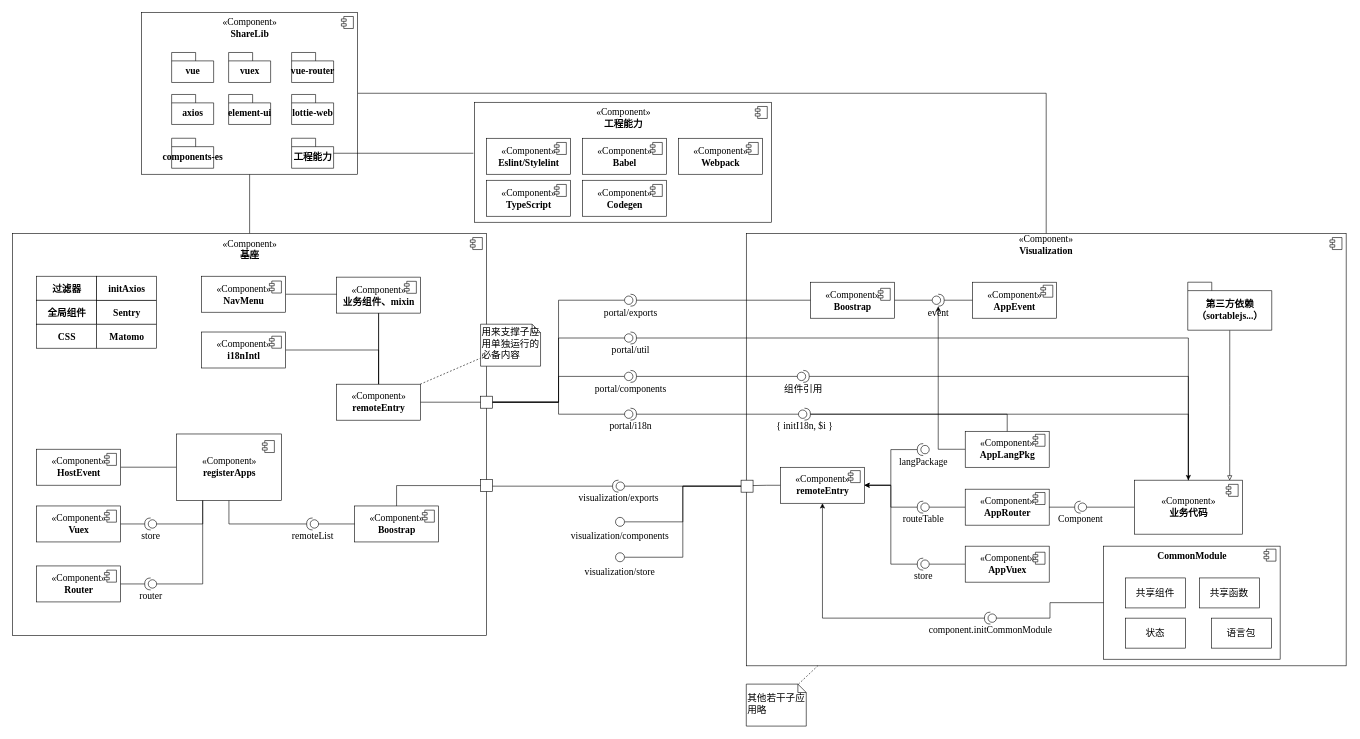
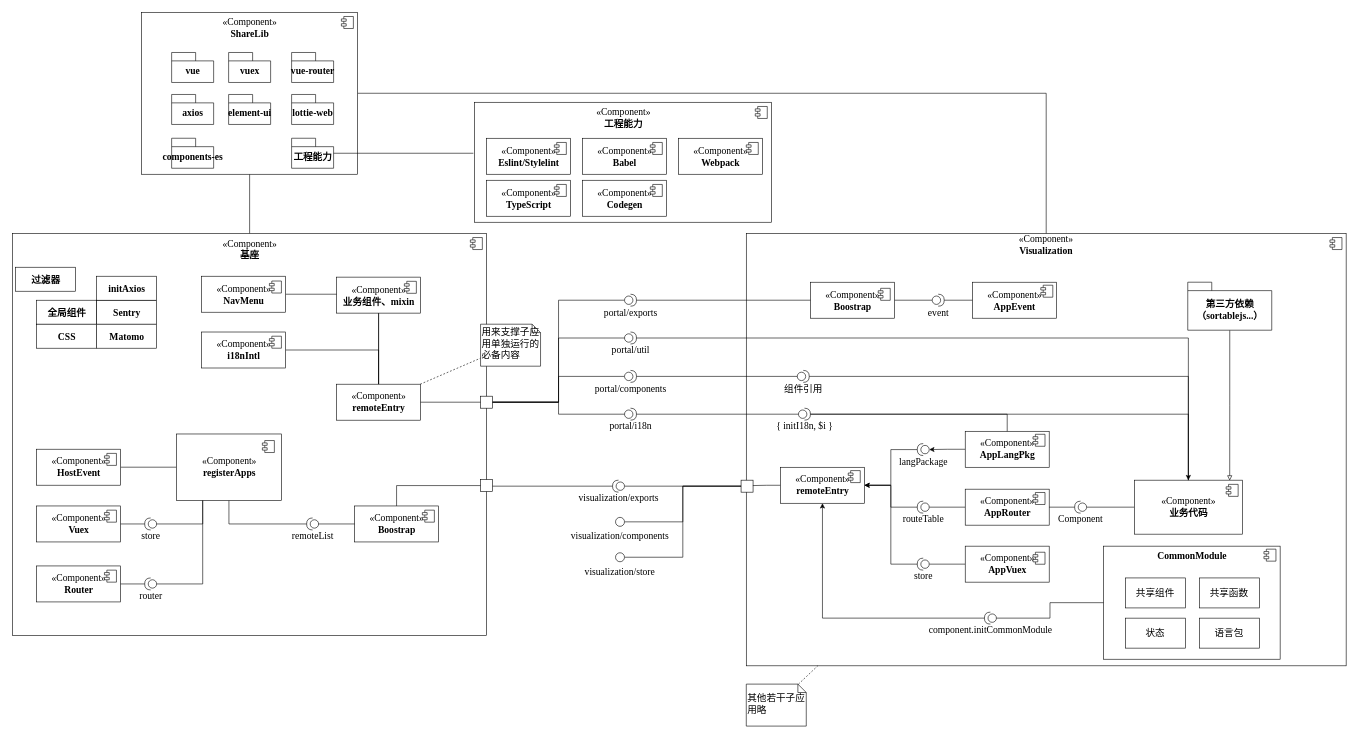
(66, 288) -> (45, 279)
(938, 449) -> (936, 450)
(1241, 633) -> (1229, 633)
